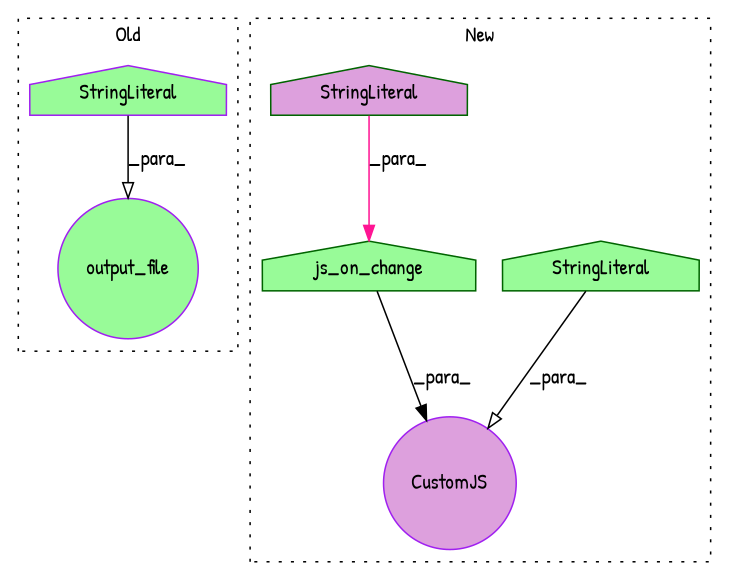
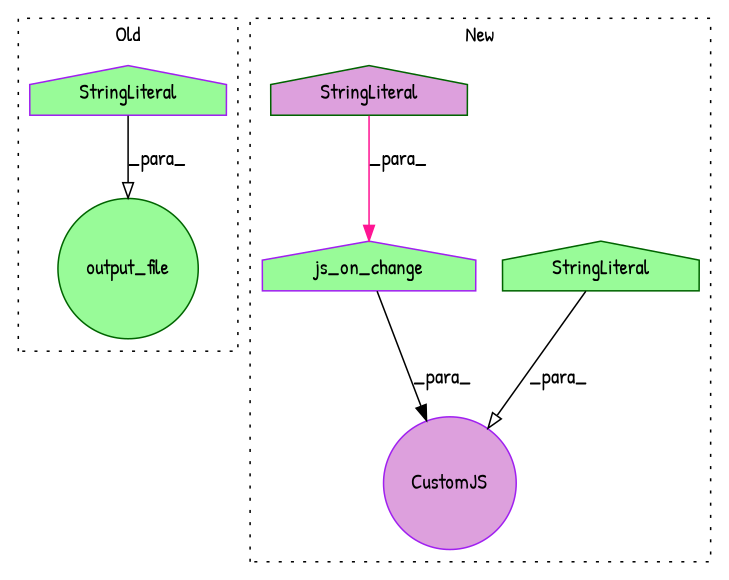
(128, 269) -> (128, 269)
(369, 269) -> (369, 269)
